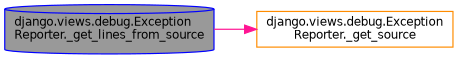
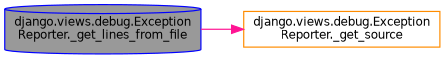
(109, 29) -> (103, 29)
